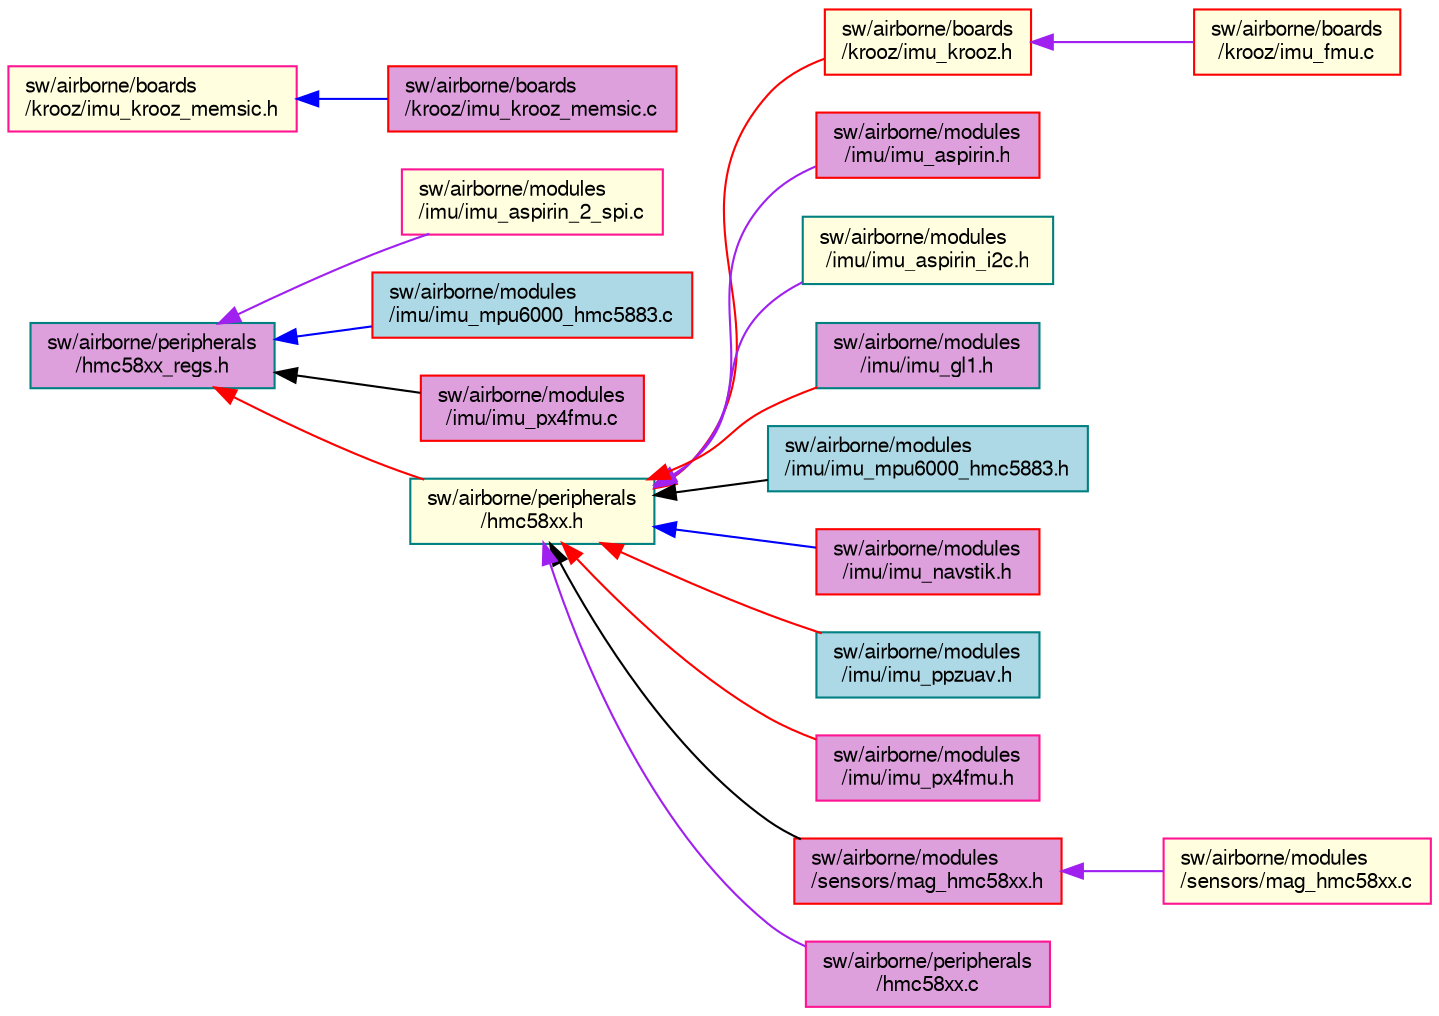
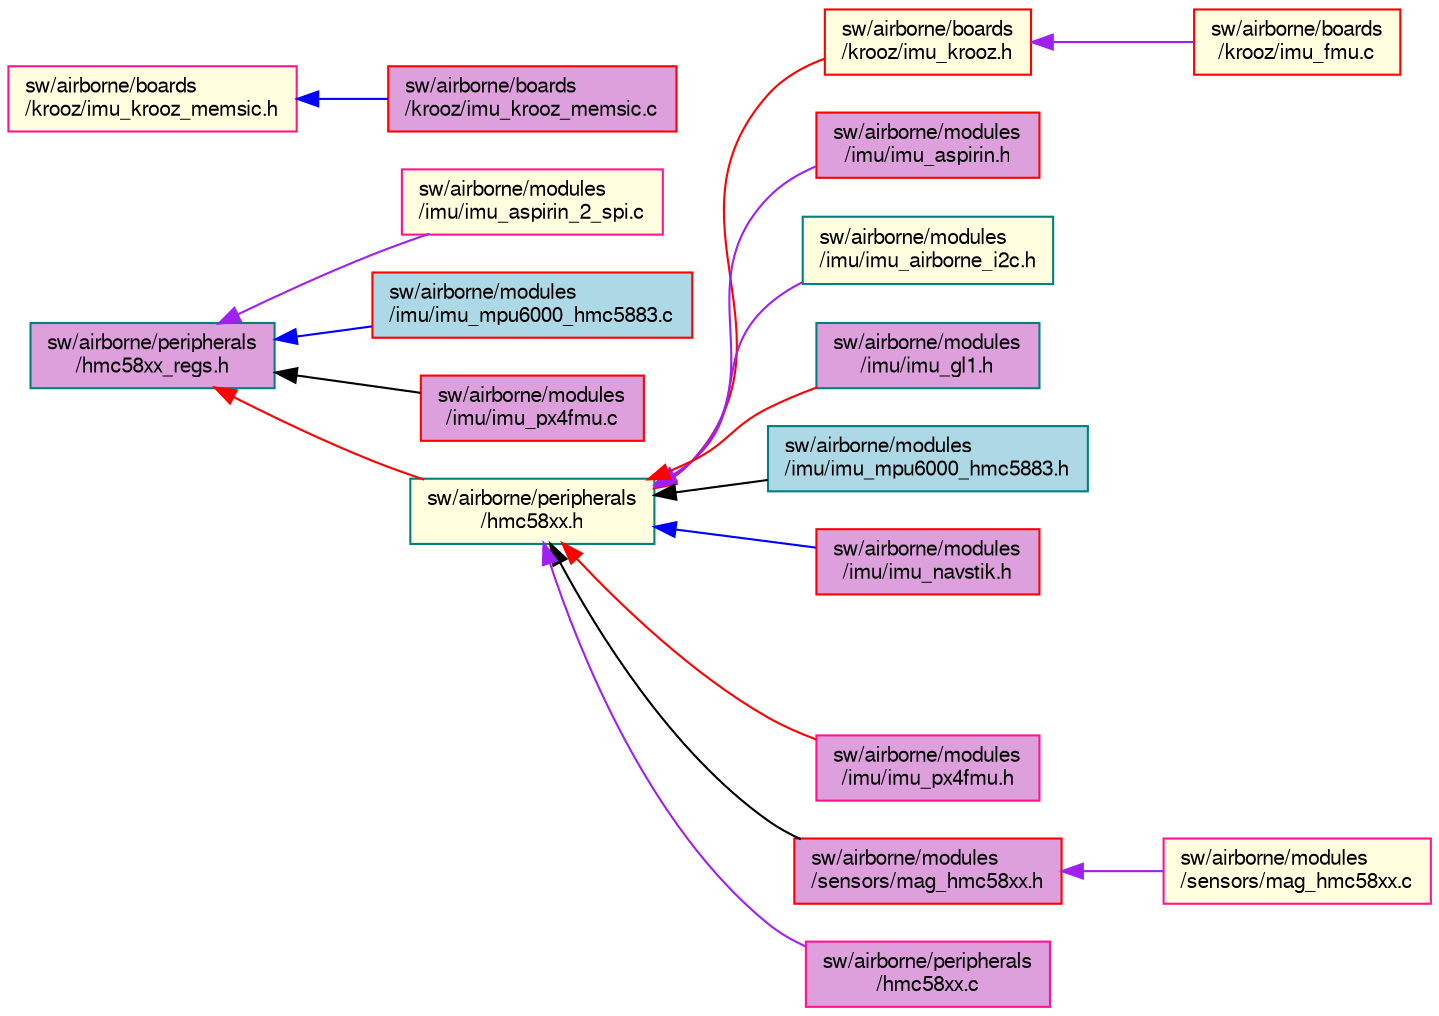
(928, 250) -> (928, 250)
(928, 665) -> none
